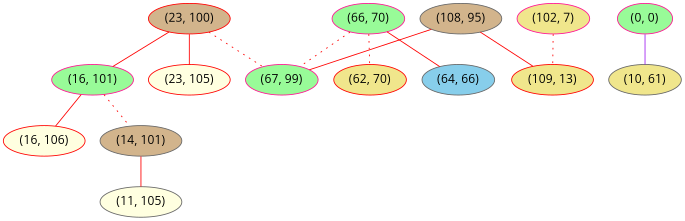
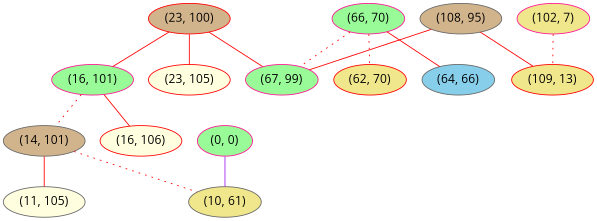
(236, 49) -> (236, 49)
none -> (136, 172)
